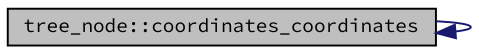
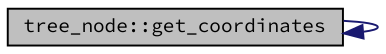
(222, 27) -> (175, 27)
